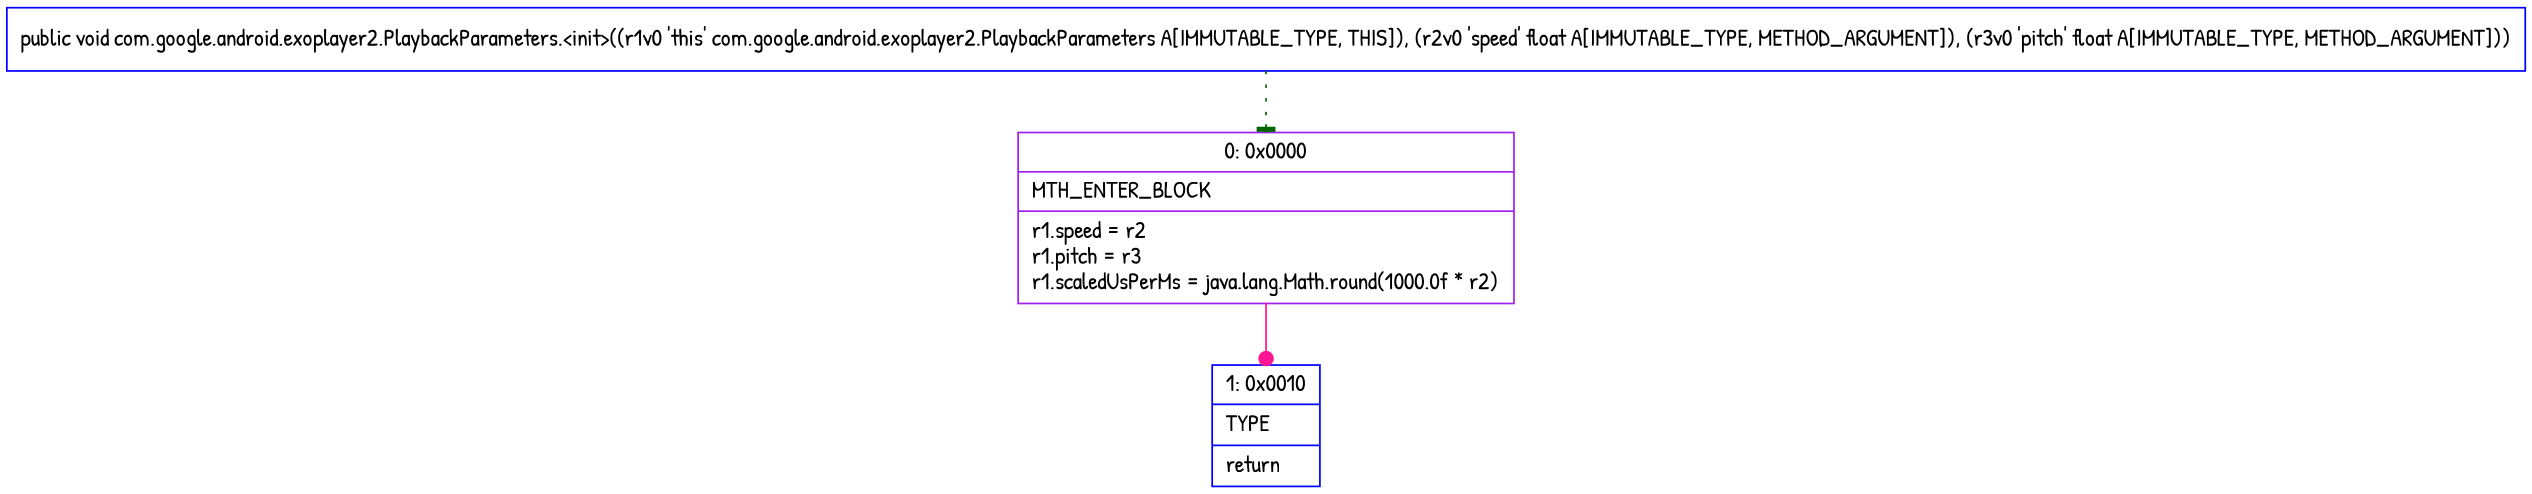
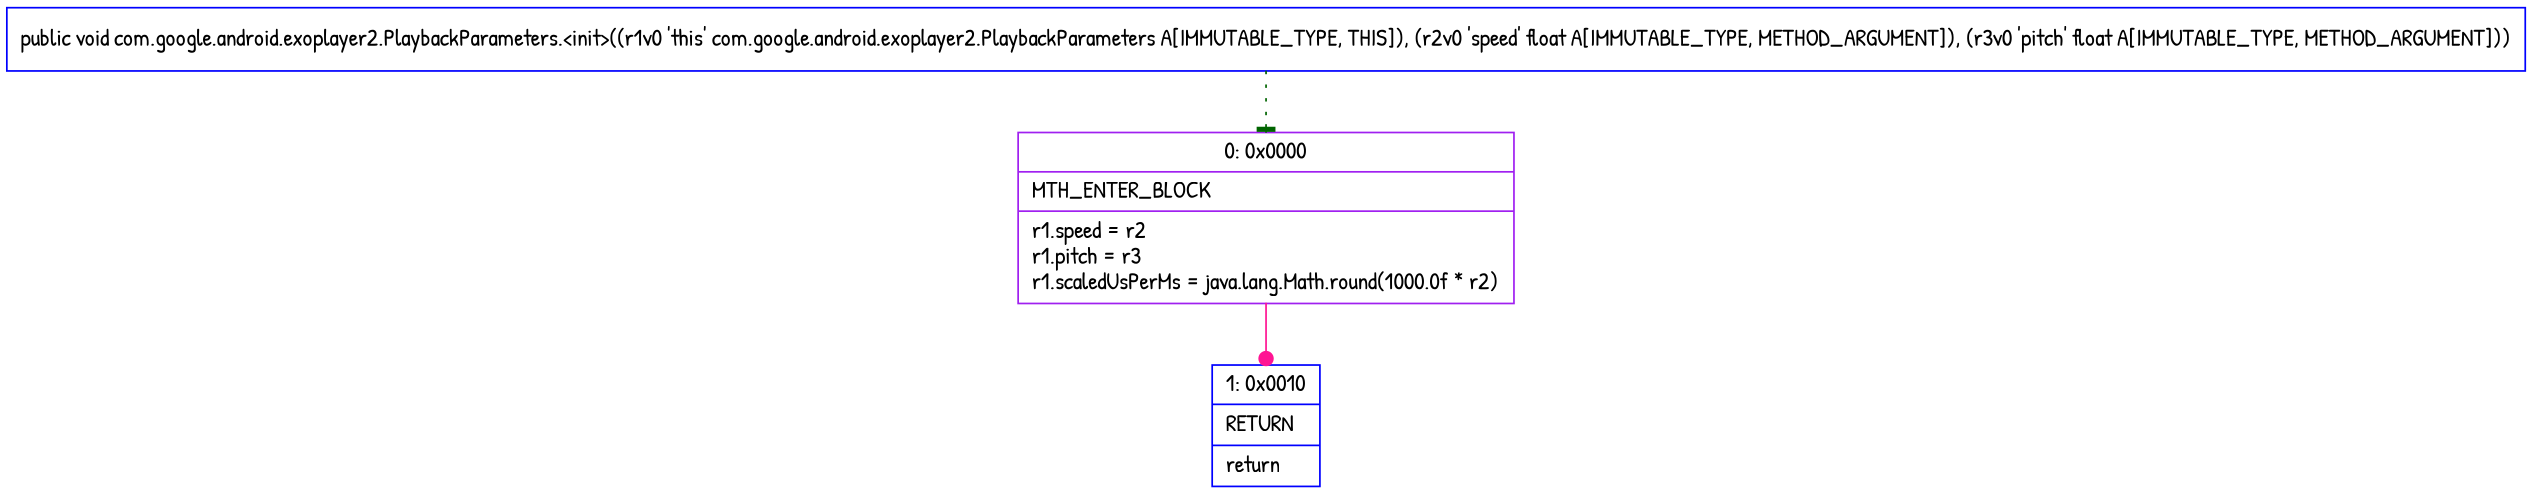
(1248, 424) -> (1260, 424)
